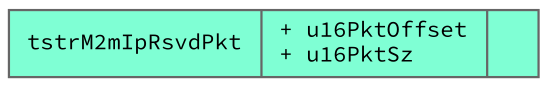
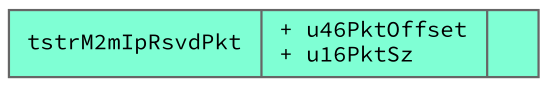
(374, 30) -> (374, 30)
